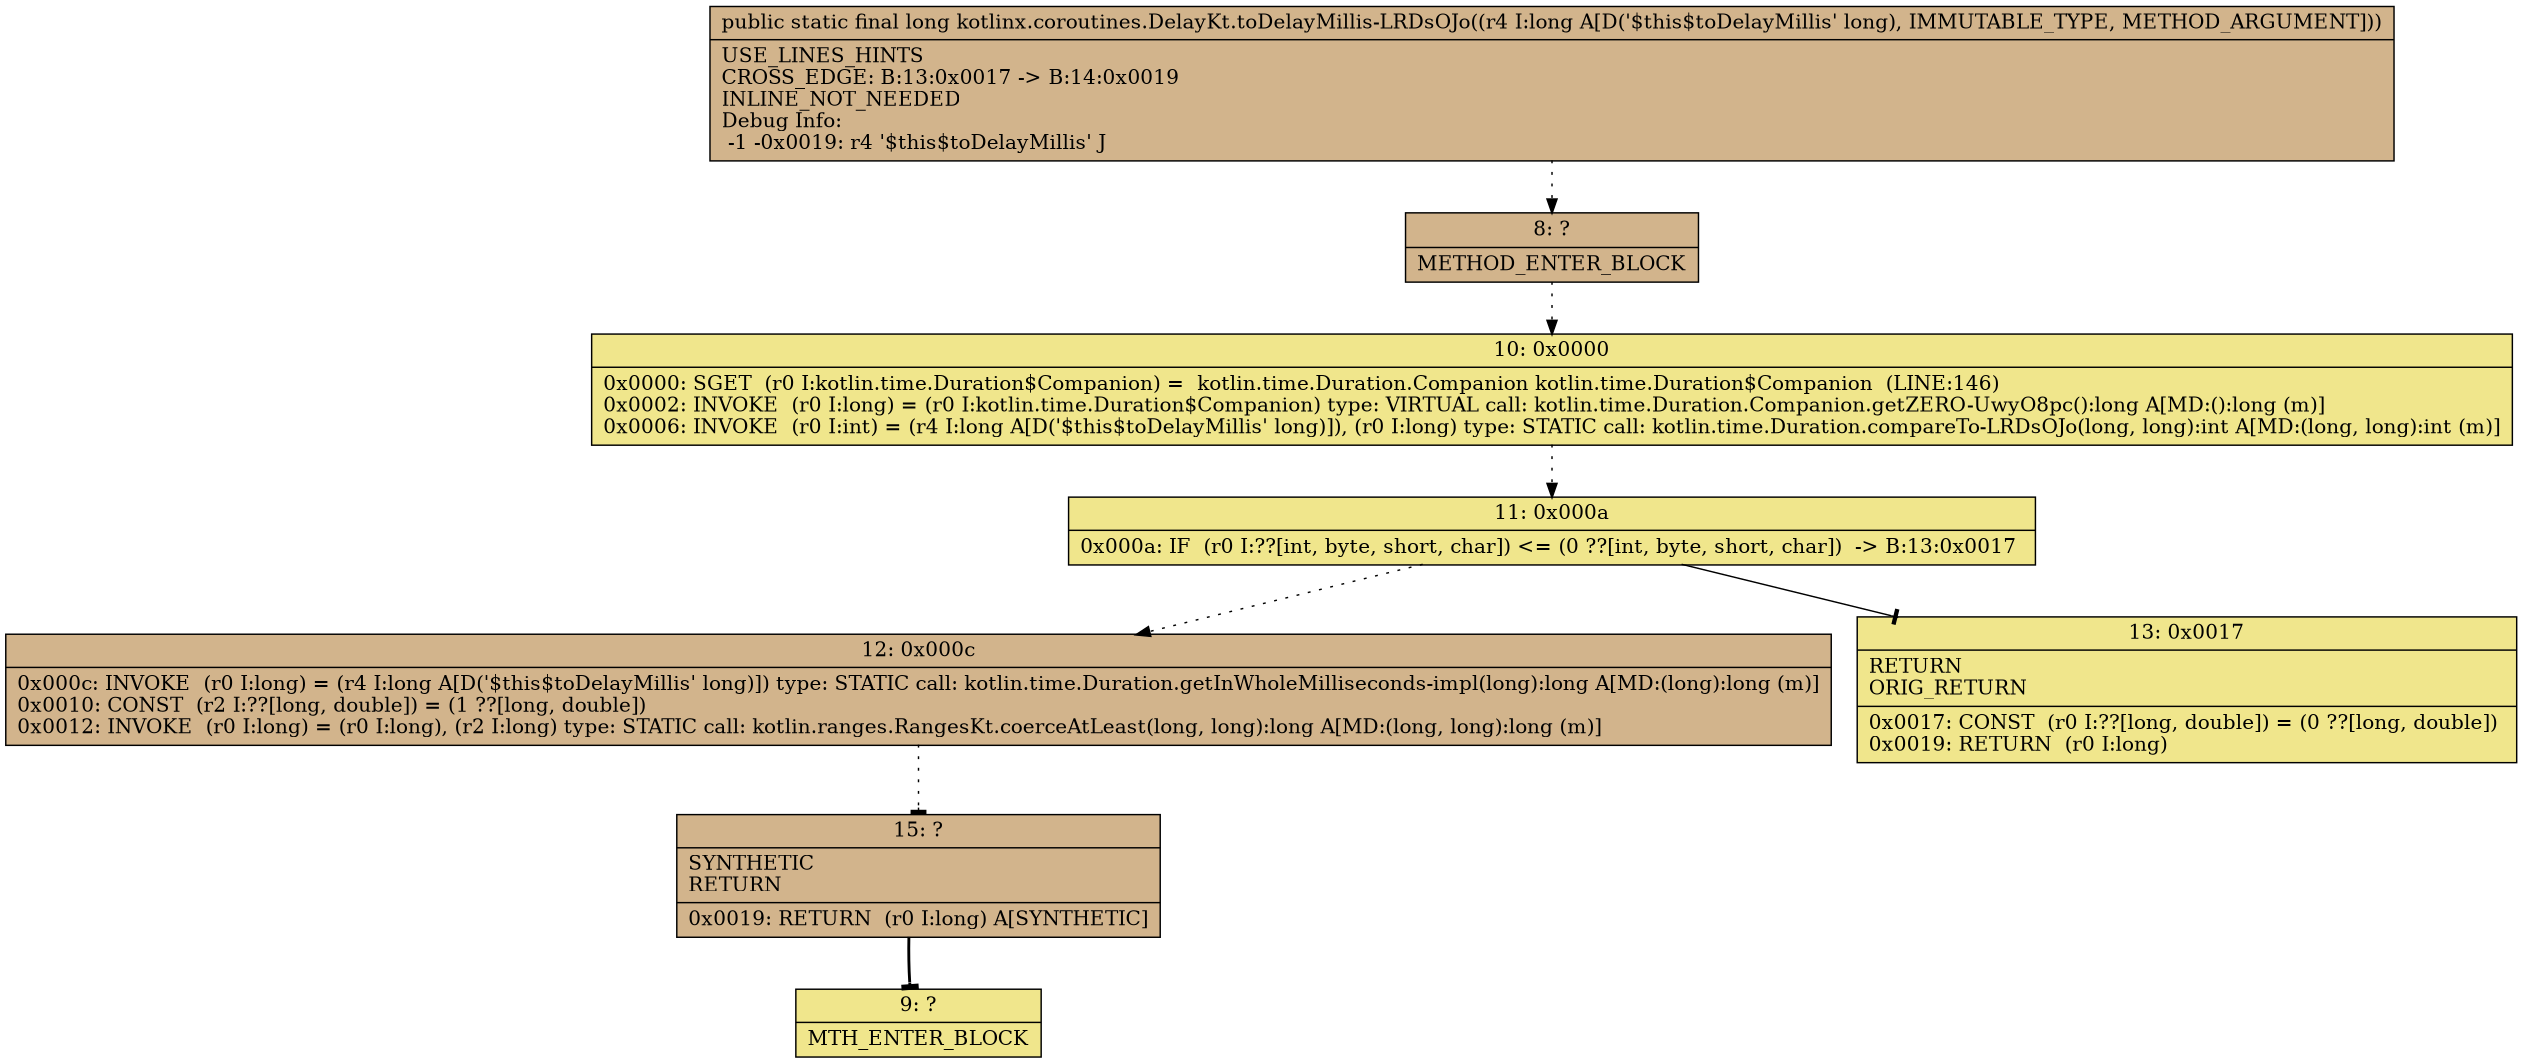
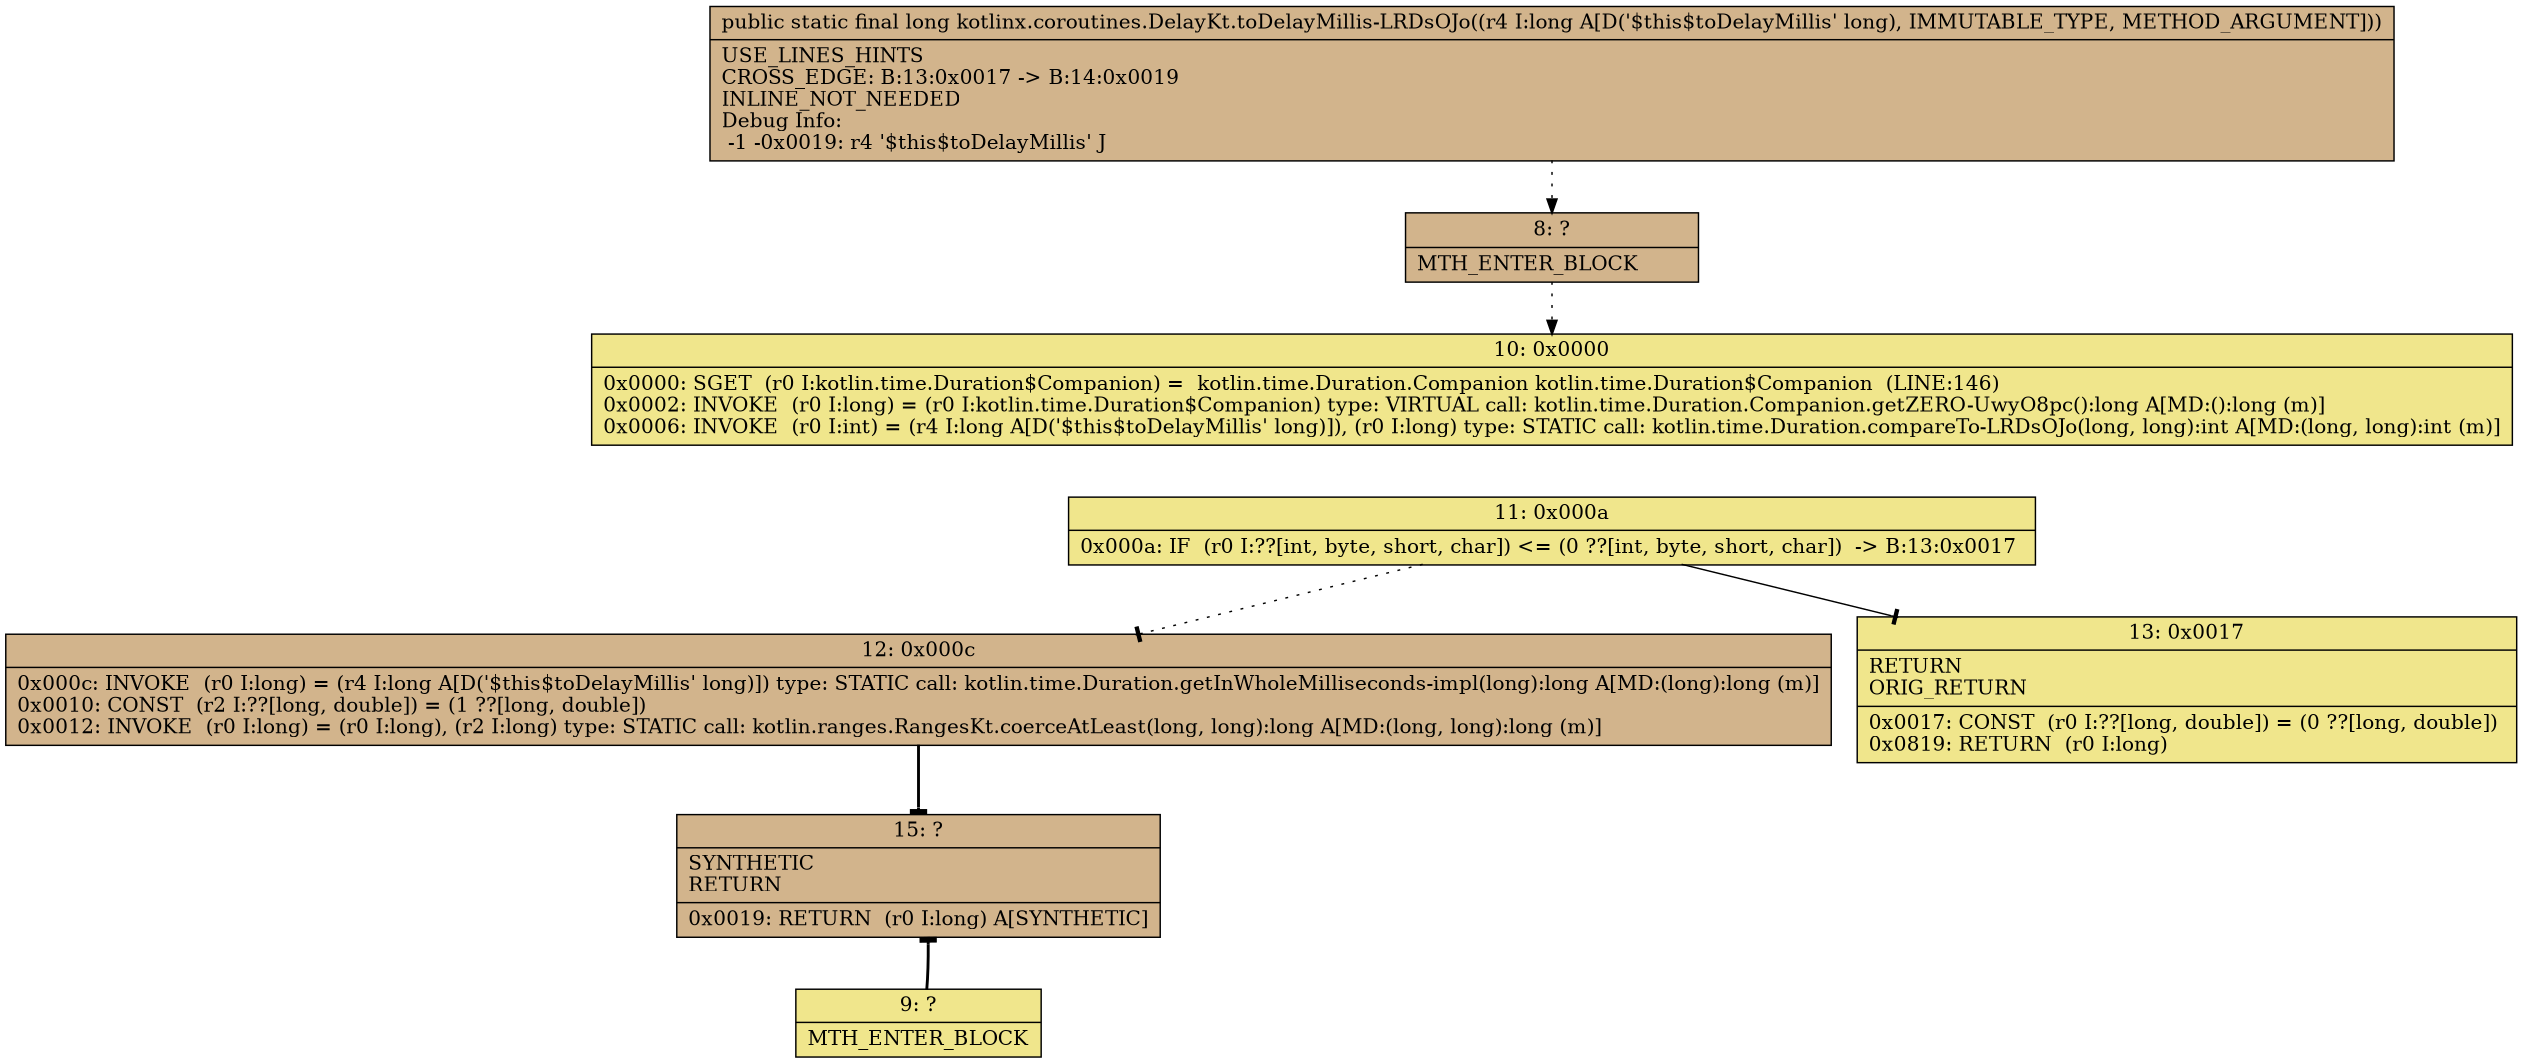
(1552, 264) -> (1528, 264)
(1552, 464) -> none
(1283, 599) -> (1283, 599)
(2022, 745) -> (2022, 745)
(919, 776) -> (919, 776)
(909, 960) -> (928, 967)
